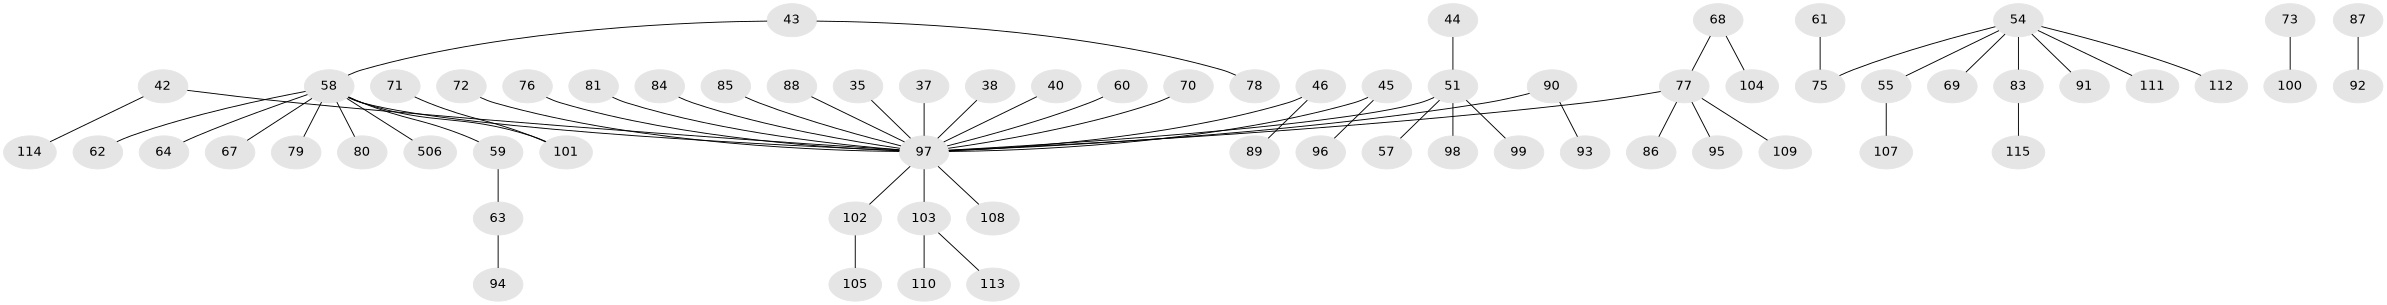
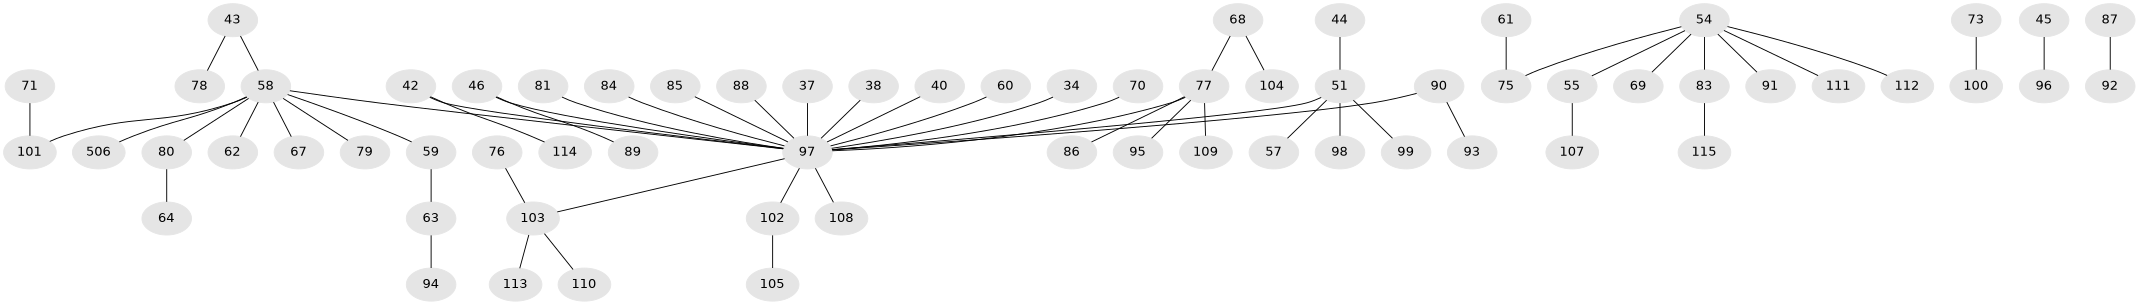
(461, 86) -> none
(858, 86) -> (1072, 86)
(245, 117) -> (167, 186)
(677, 129) -> (515, 185)
(1160, 139) -> none
